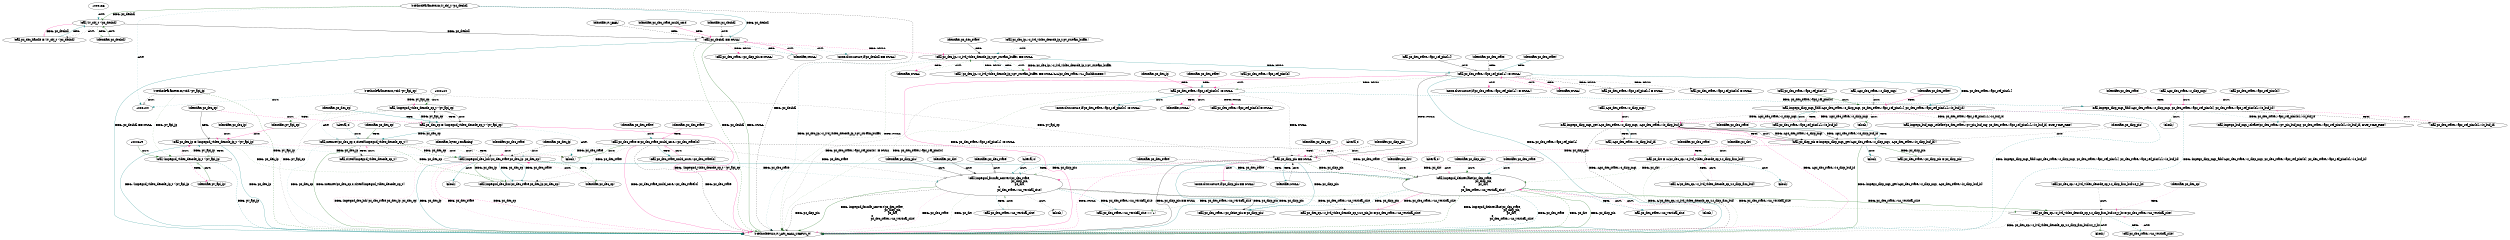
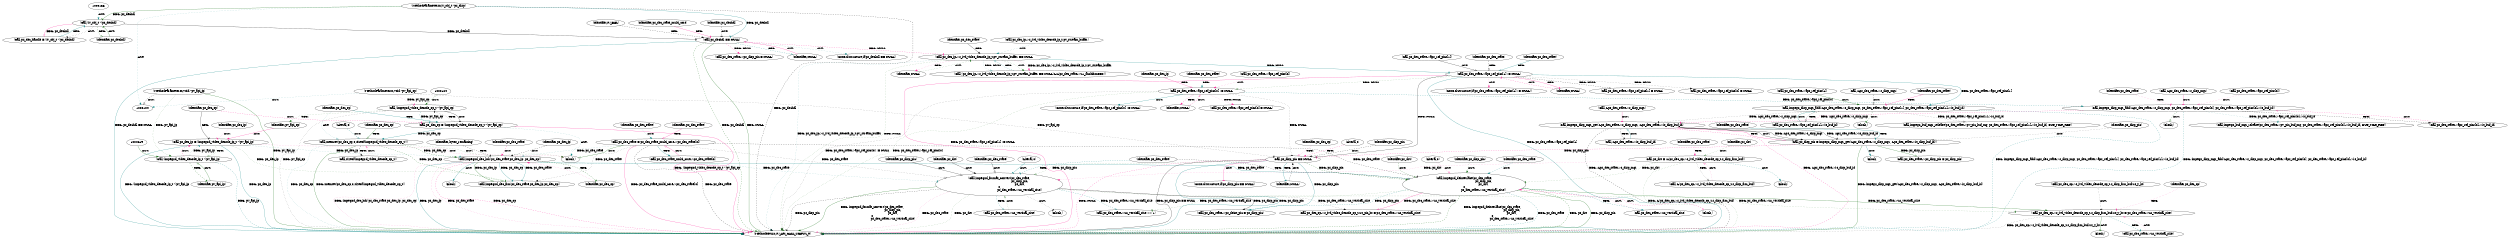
(440, 6) -> (439, 6)
(197, 173) -> (197, 173)
(345, 229) -> (345, 229)
